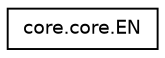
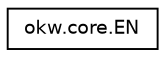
(83, 29) -> (83, 29)
